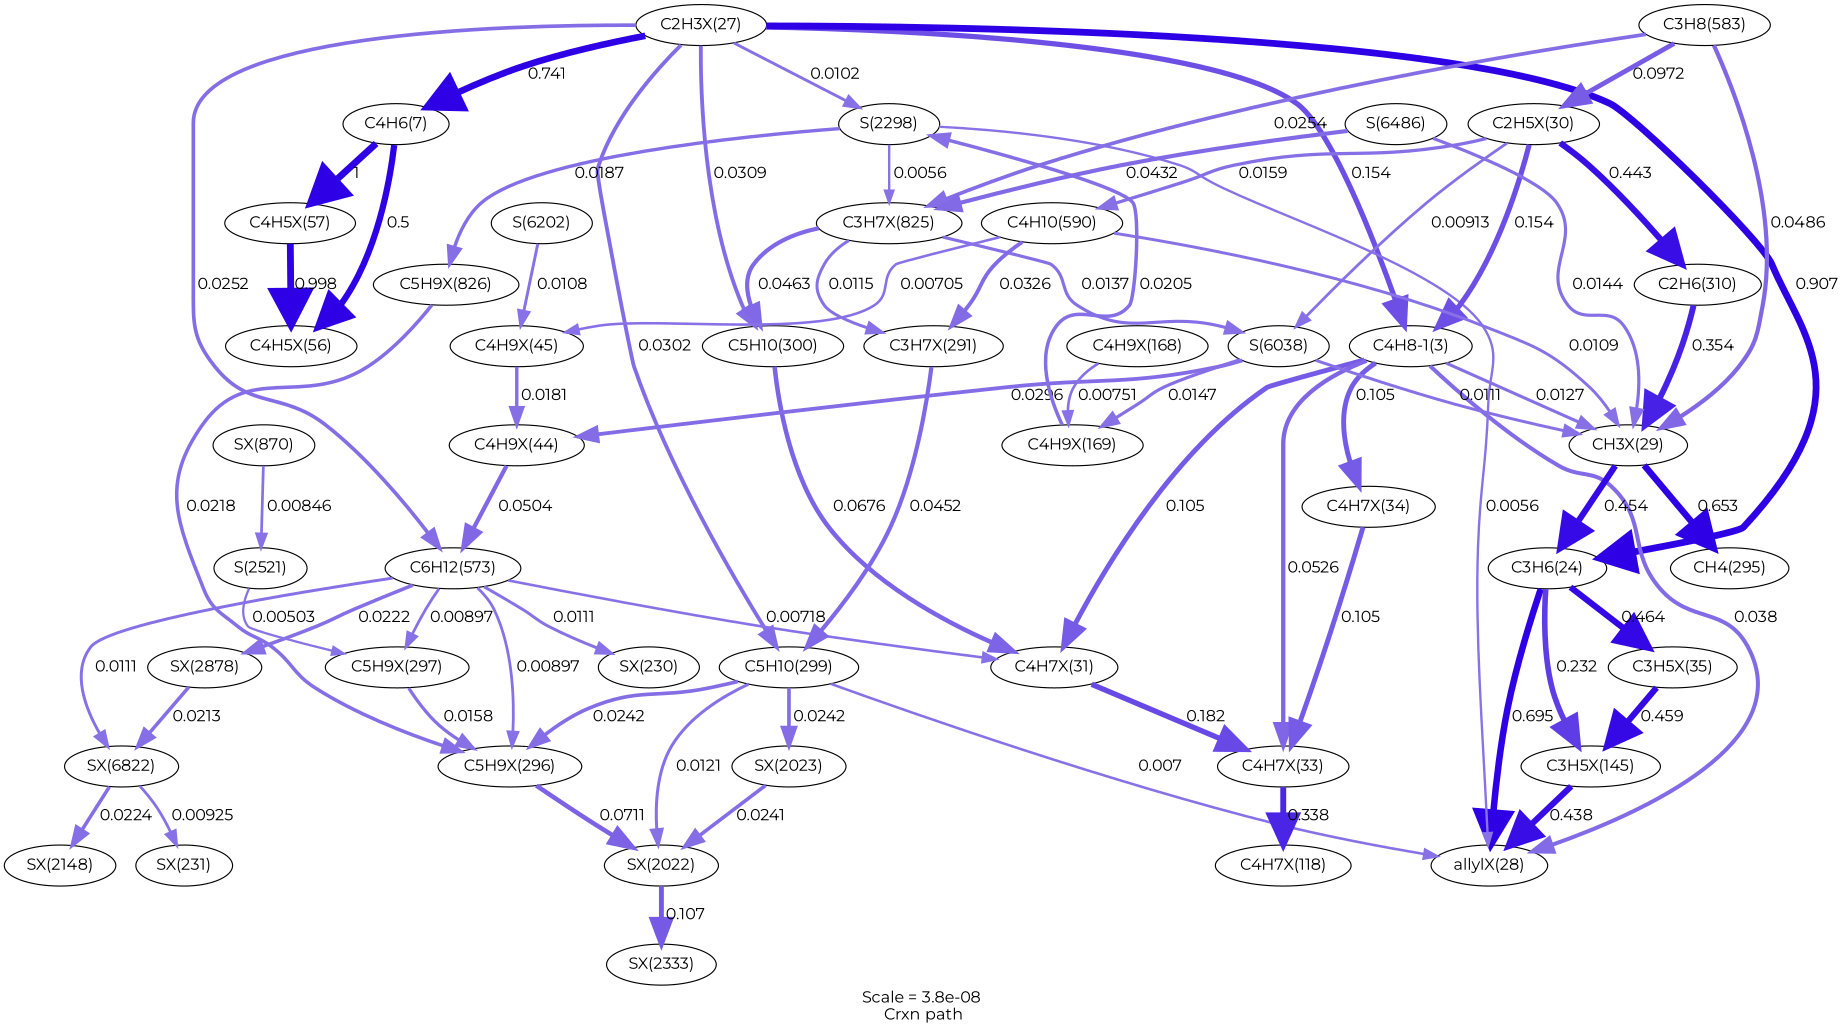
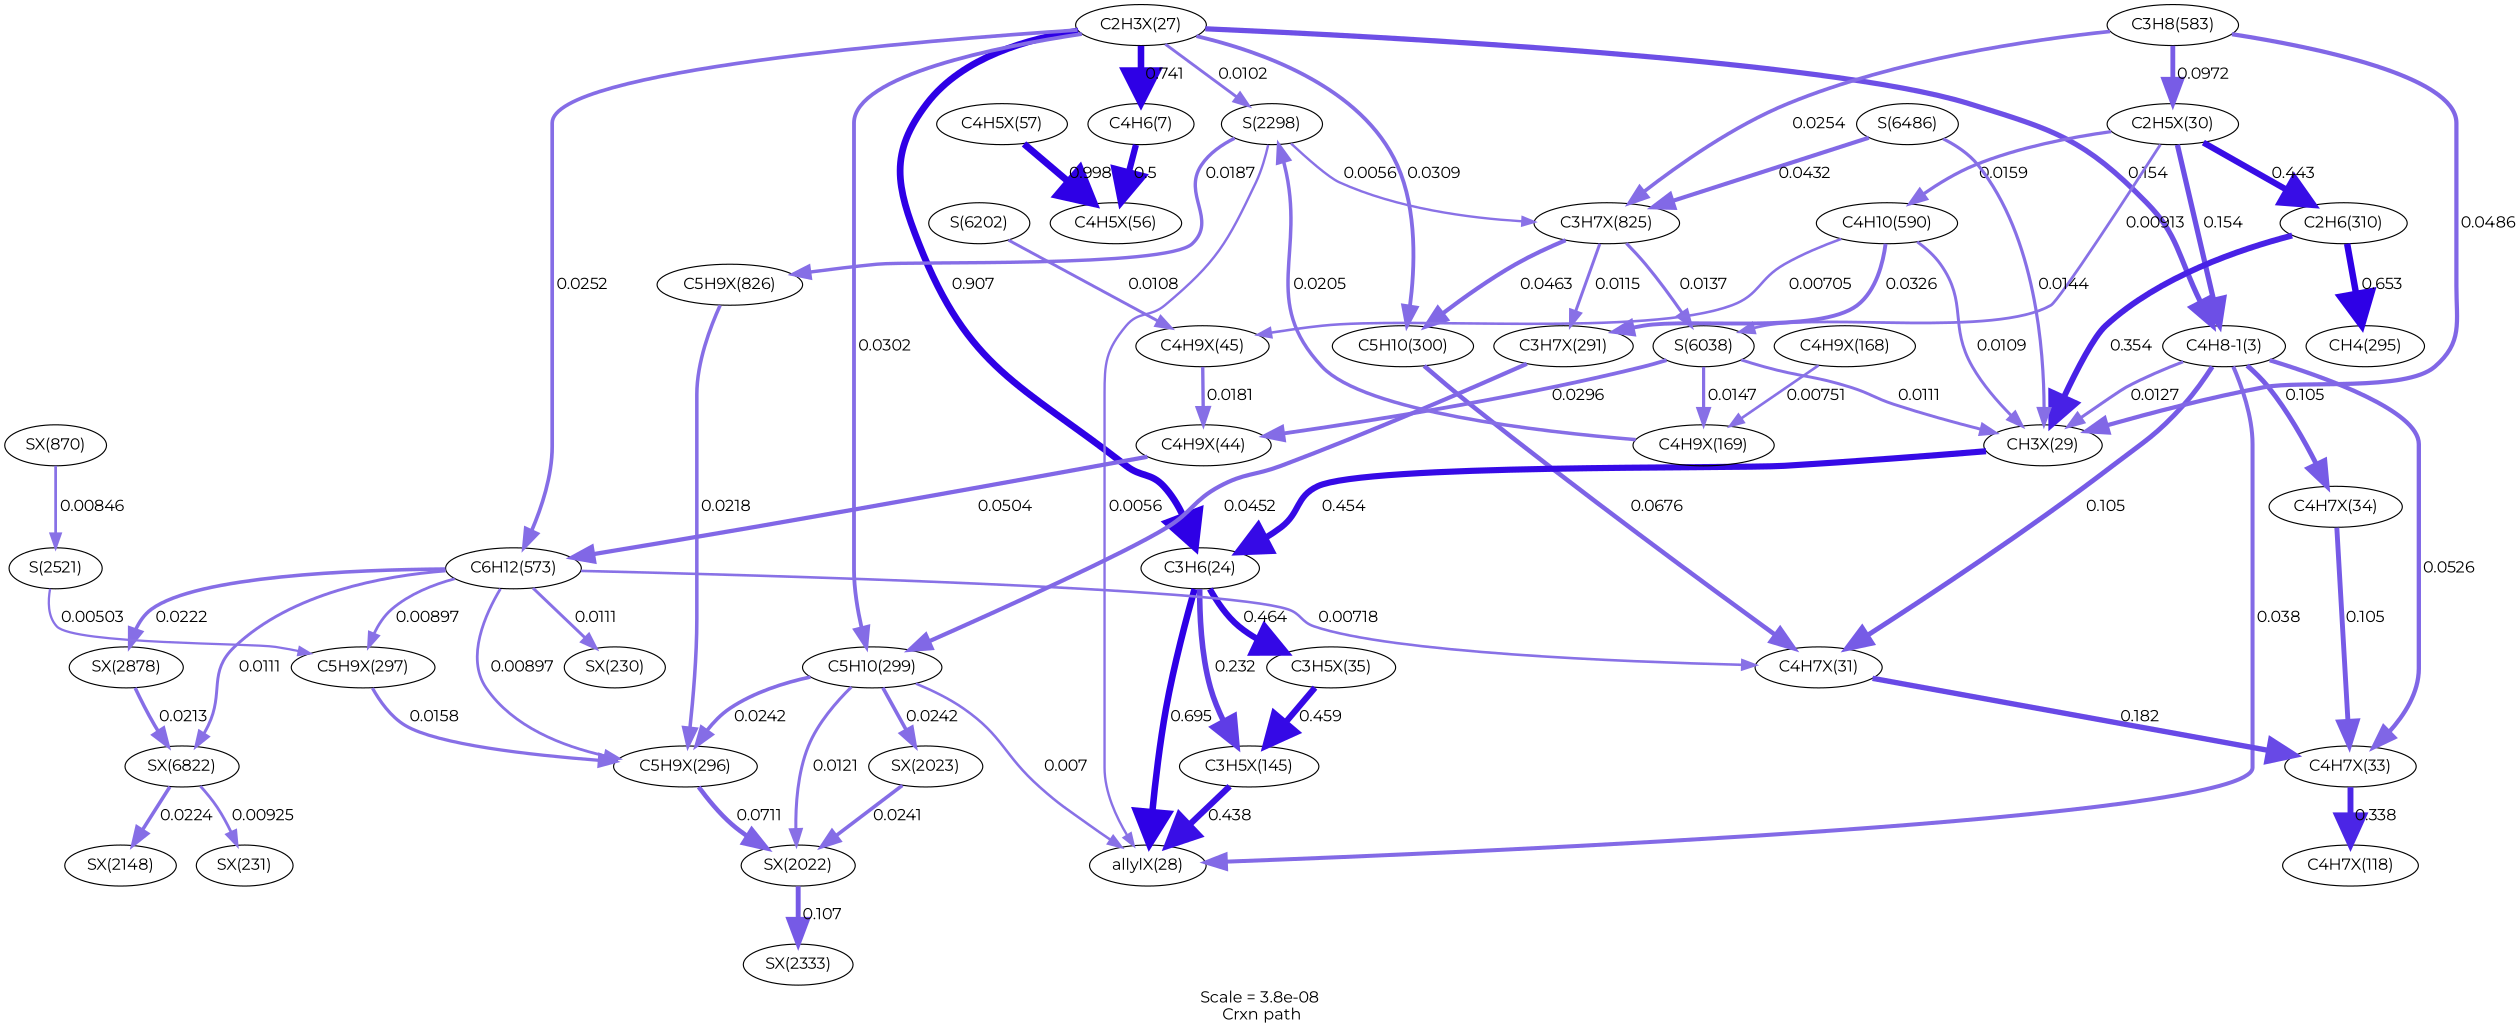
(356, 162) -> none
(1669, 494) -> (2352, 269)
